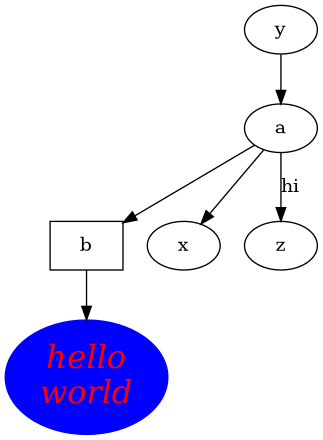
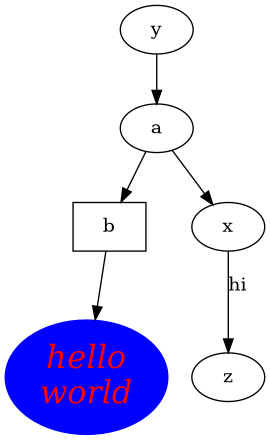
(281, 180) -> (228, 295)
